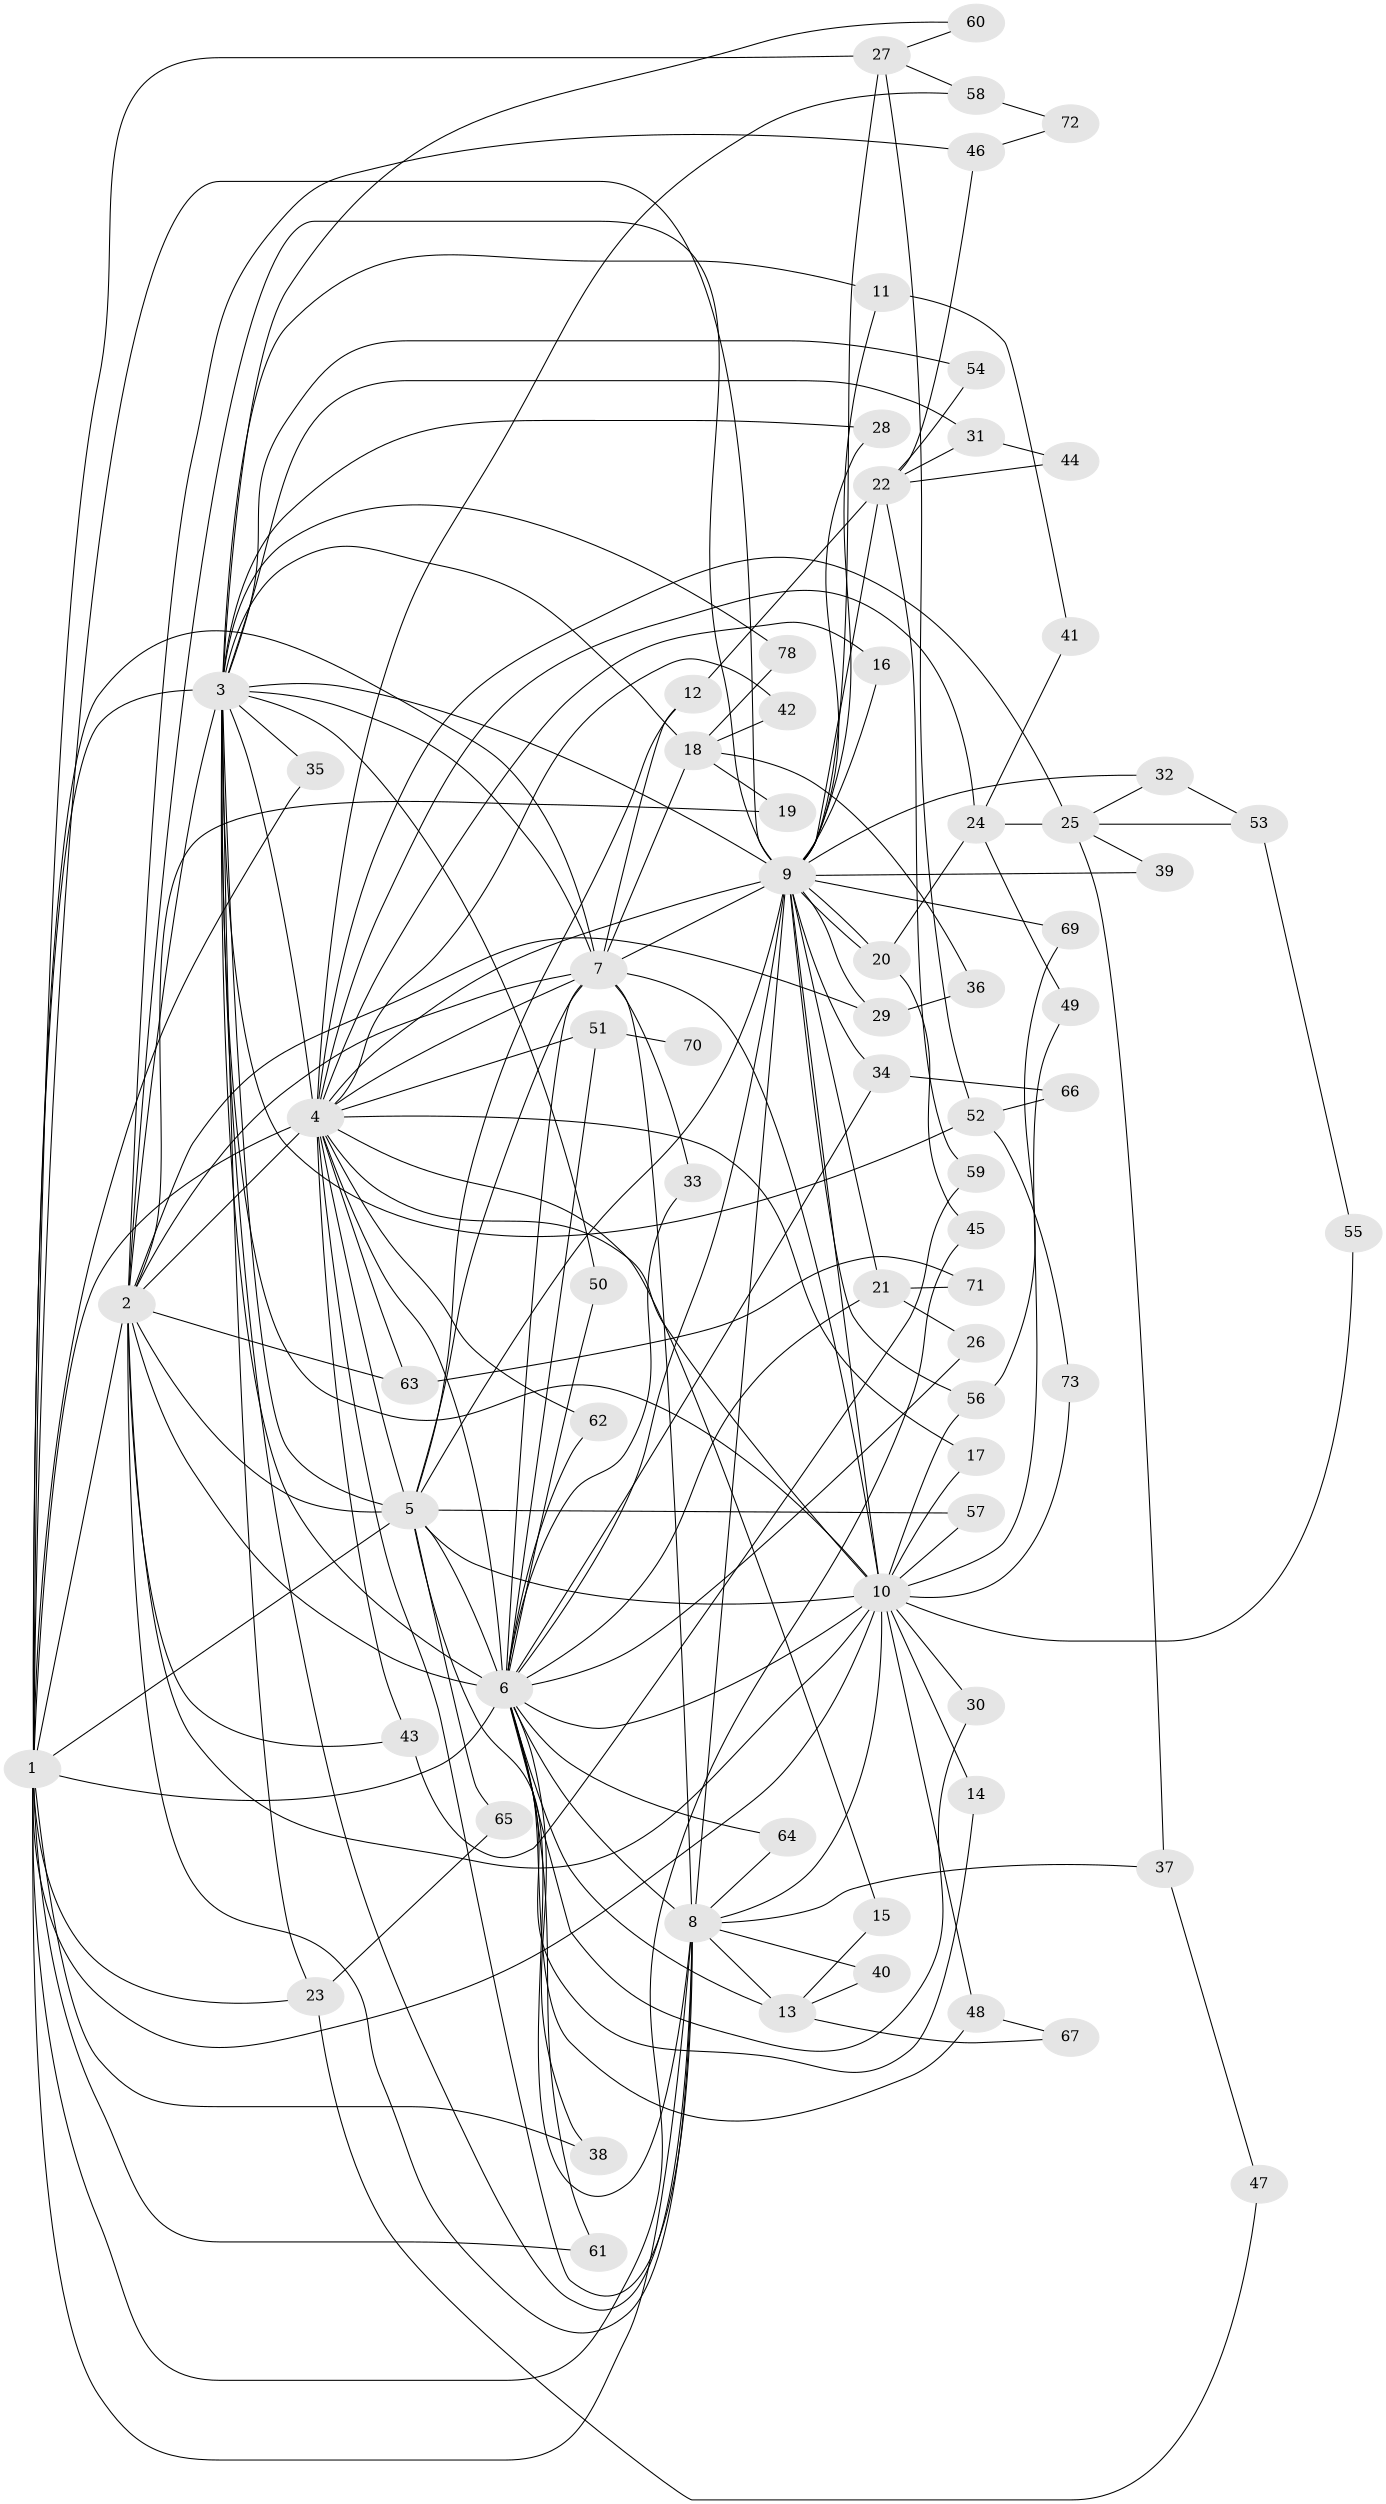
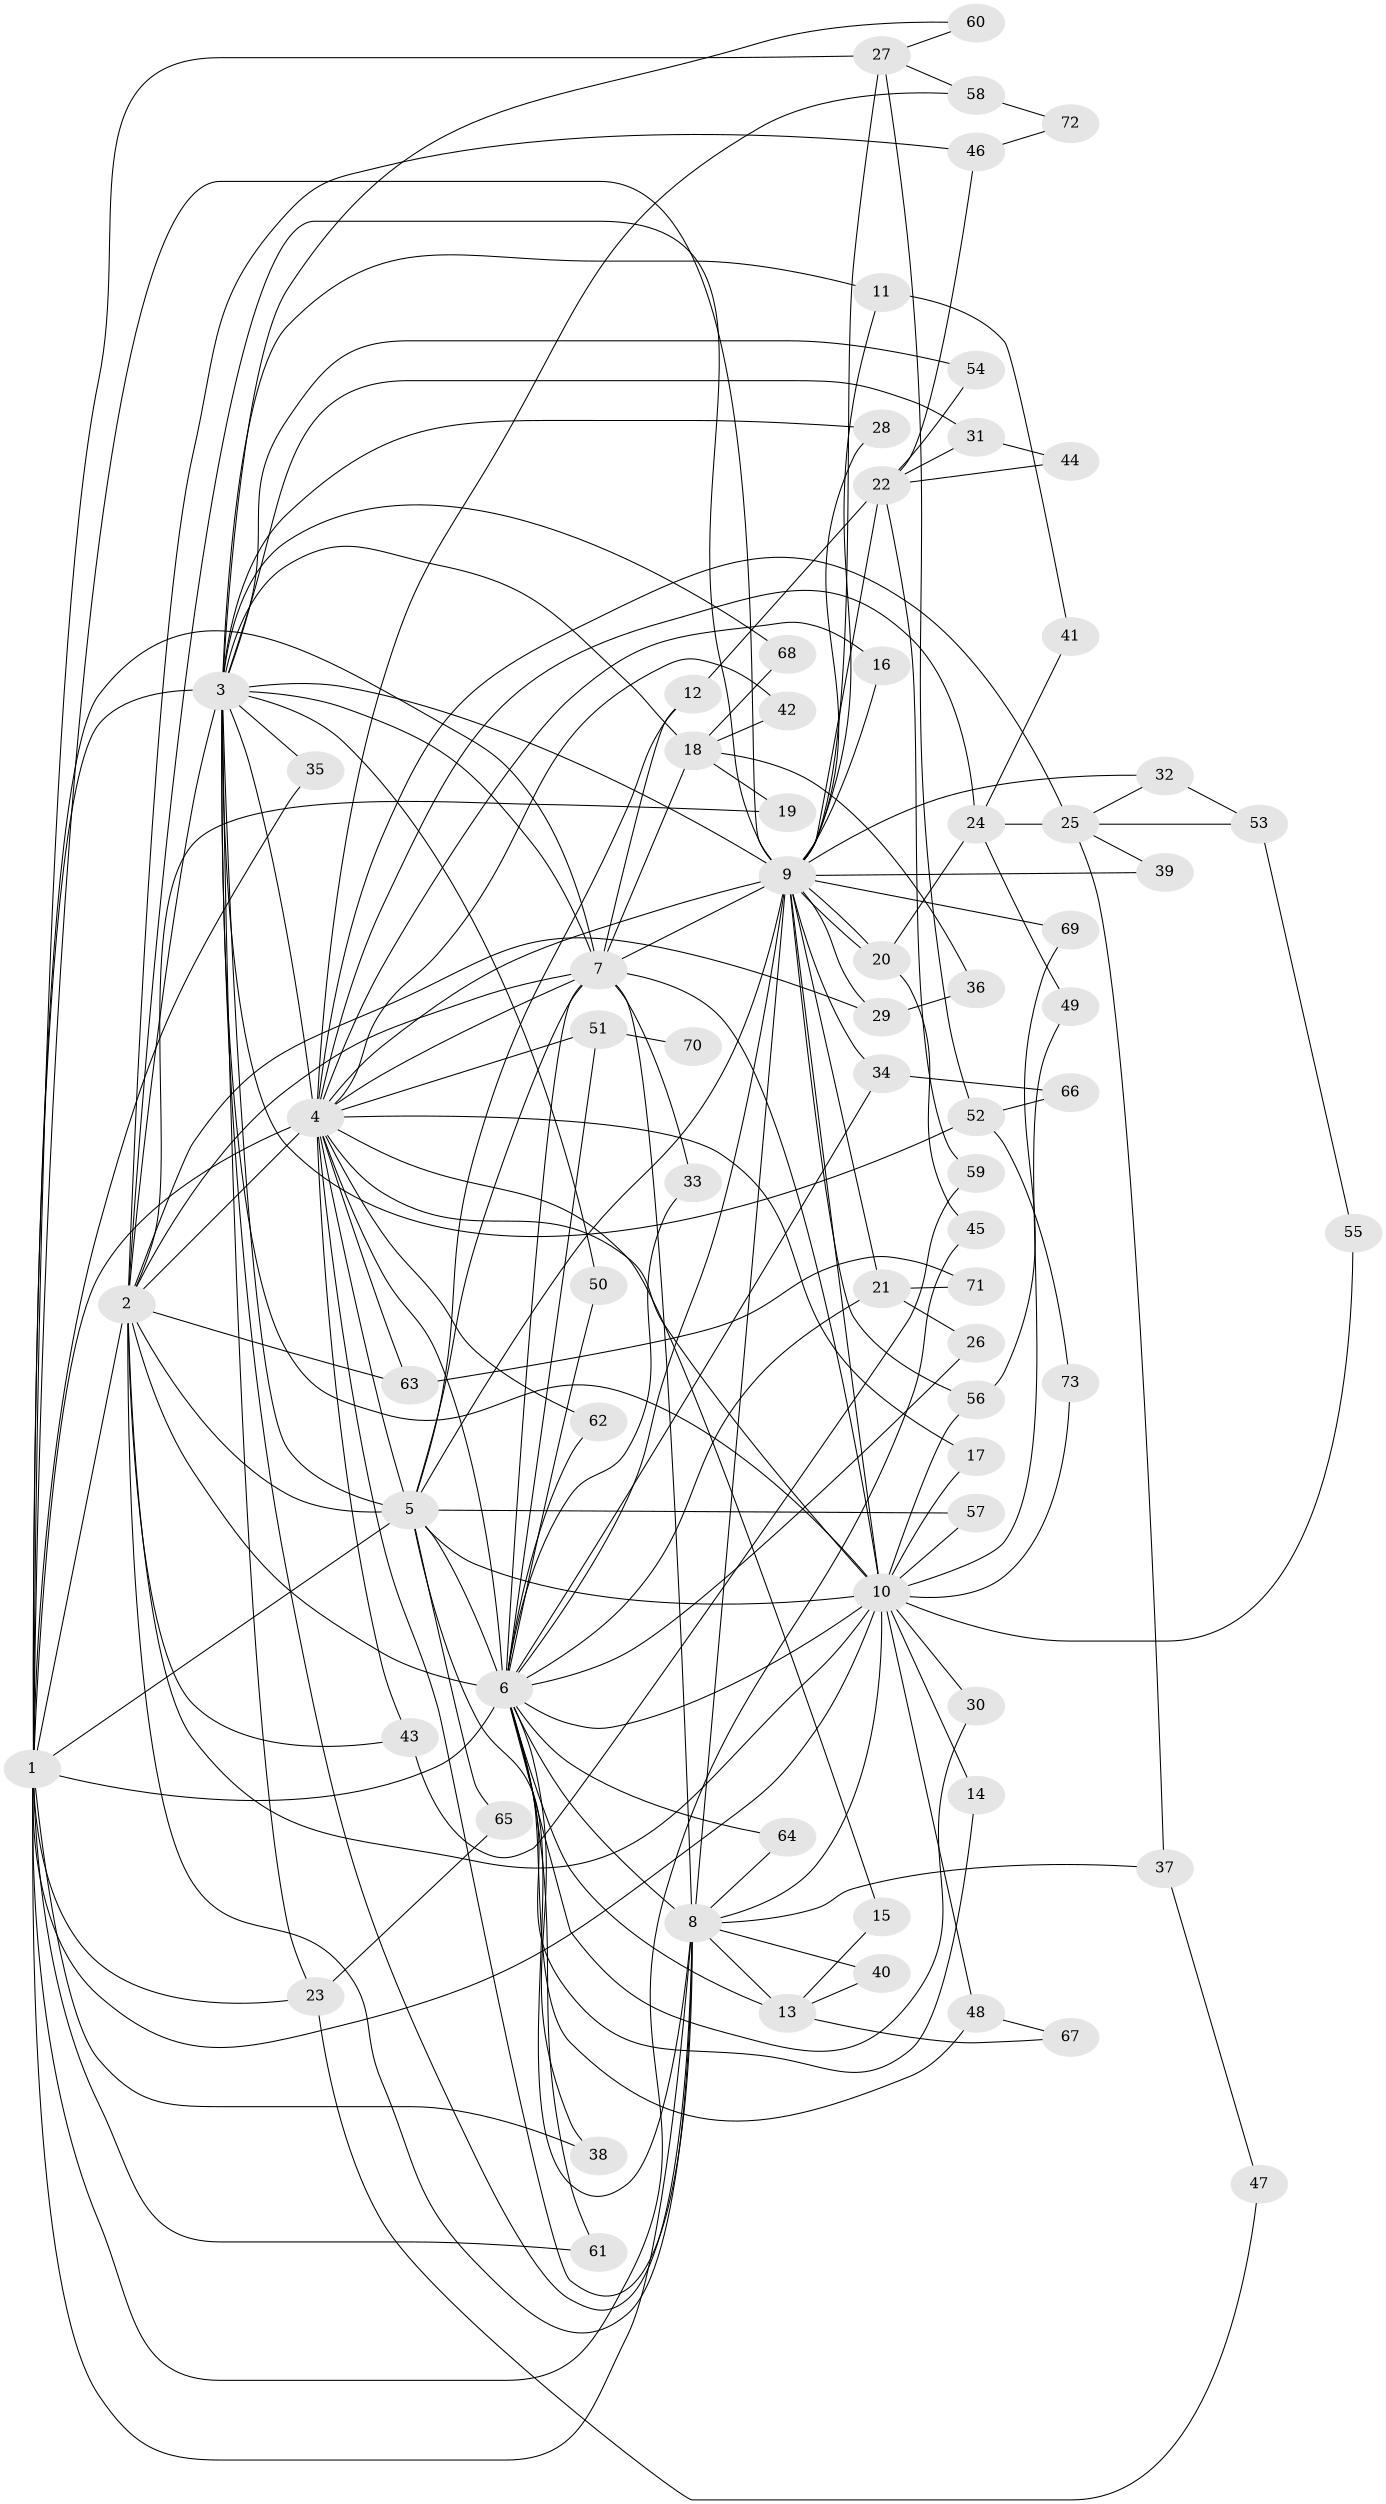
(788, 654) -> (788, 654)
(281, 1474) -> none
